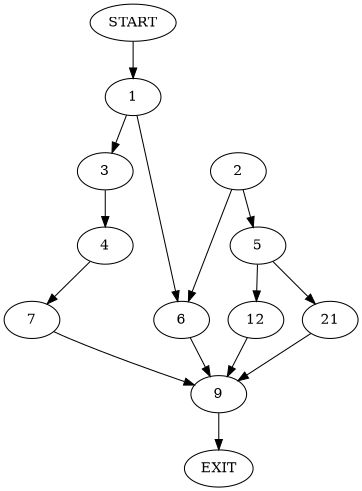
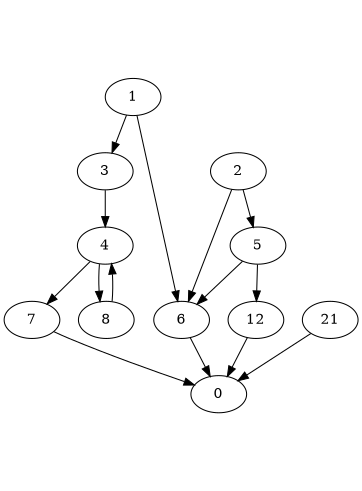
(133, 23) -> none
(290, 279) -> (224, 279)
none -> (106, 320)
(219, 394) -> (219, 394)
(219, 469) -> none
